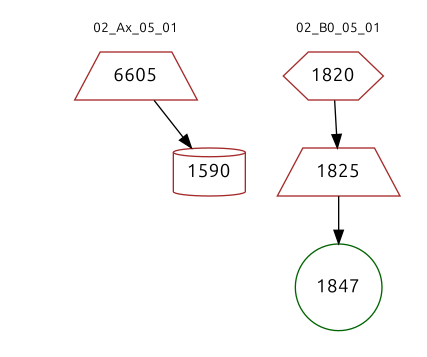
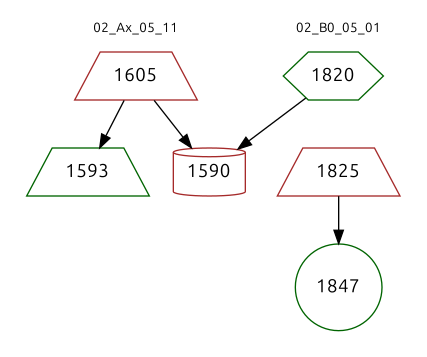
(136, 29) -> (136, 29)
(136, 76) -> (136, 76)
(333, 76) -> (333, 76)
(336, 117) -> (277, 119)
none -> (88, 172)
